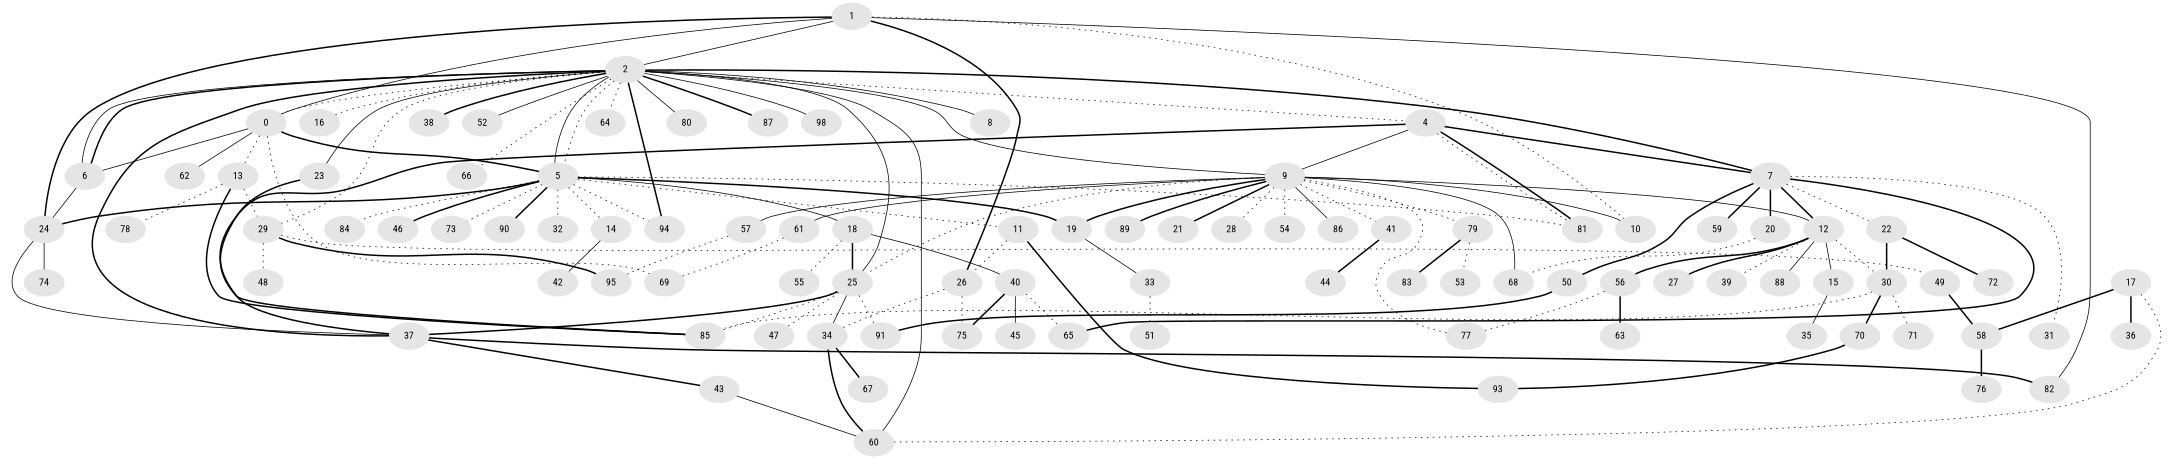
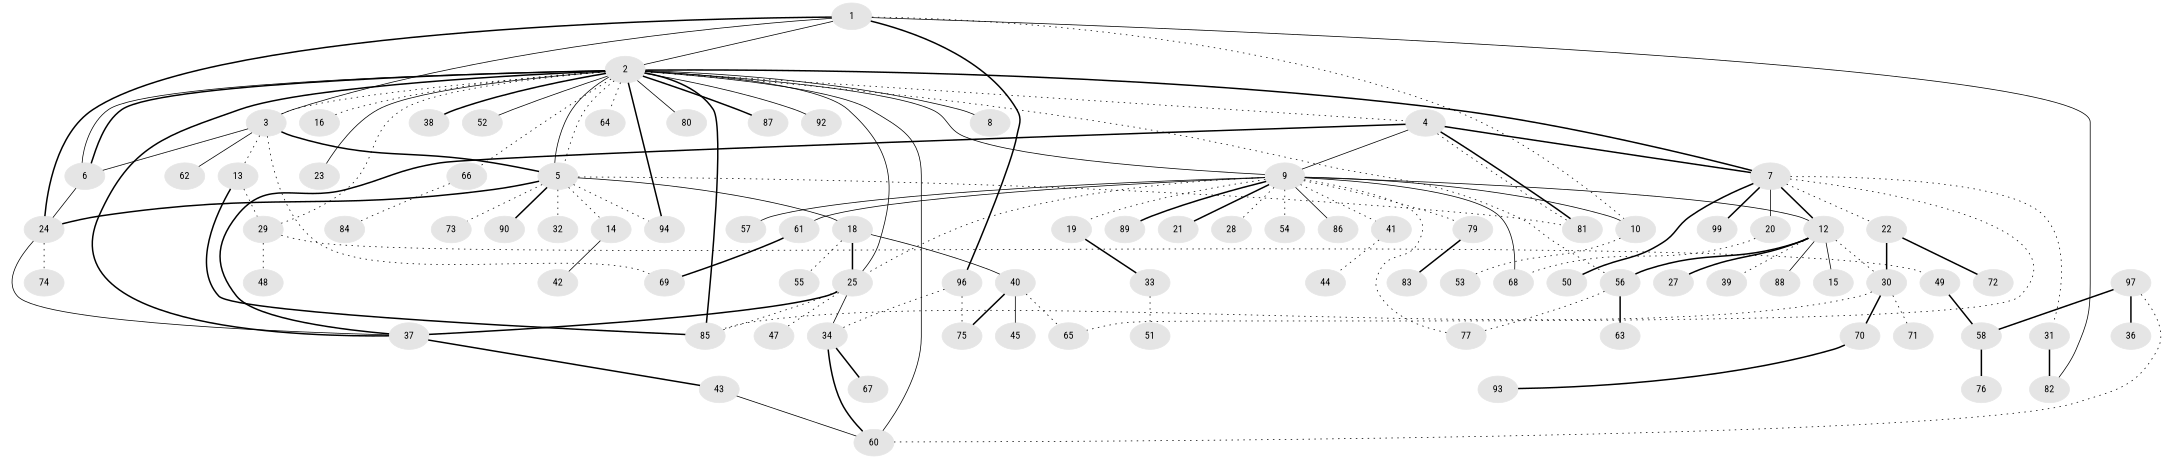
(266, 123) -> (266, 123)
(821, 123) -> (821, 123)
none -> (1138, 128)
(818, 190) -> none
(1166, 198) -> (1166, 198)
(444, 200) -> (403, 203)
(1770, 203) -> (1770, 203)
(126, 229) -> none
(398, 229) -> none
(1018, 229) -> none
(1717, 229) -> (1717, 229)
(44, 256) -> (44, 256)
(1111, 256) -> (1111, 256)
(1359, 256) -> (1359, 256)
(1467, 256) -> (1548, 256)
(733, 258) -> (733, 258)
(611, 283) -> none
(962, 283) -> (962, 283)
(2131, 283) -> (2131, 283)
(379, 316) -> (717, 169)
(1735, 319) -> (1735, 319)
(881, 336) -> none
(1807, 336) -> none
(1231, 355) -> (2049, 363)
